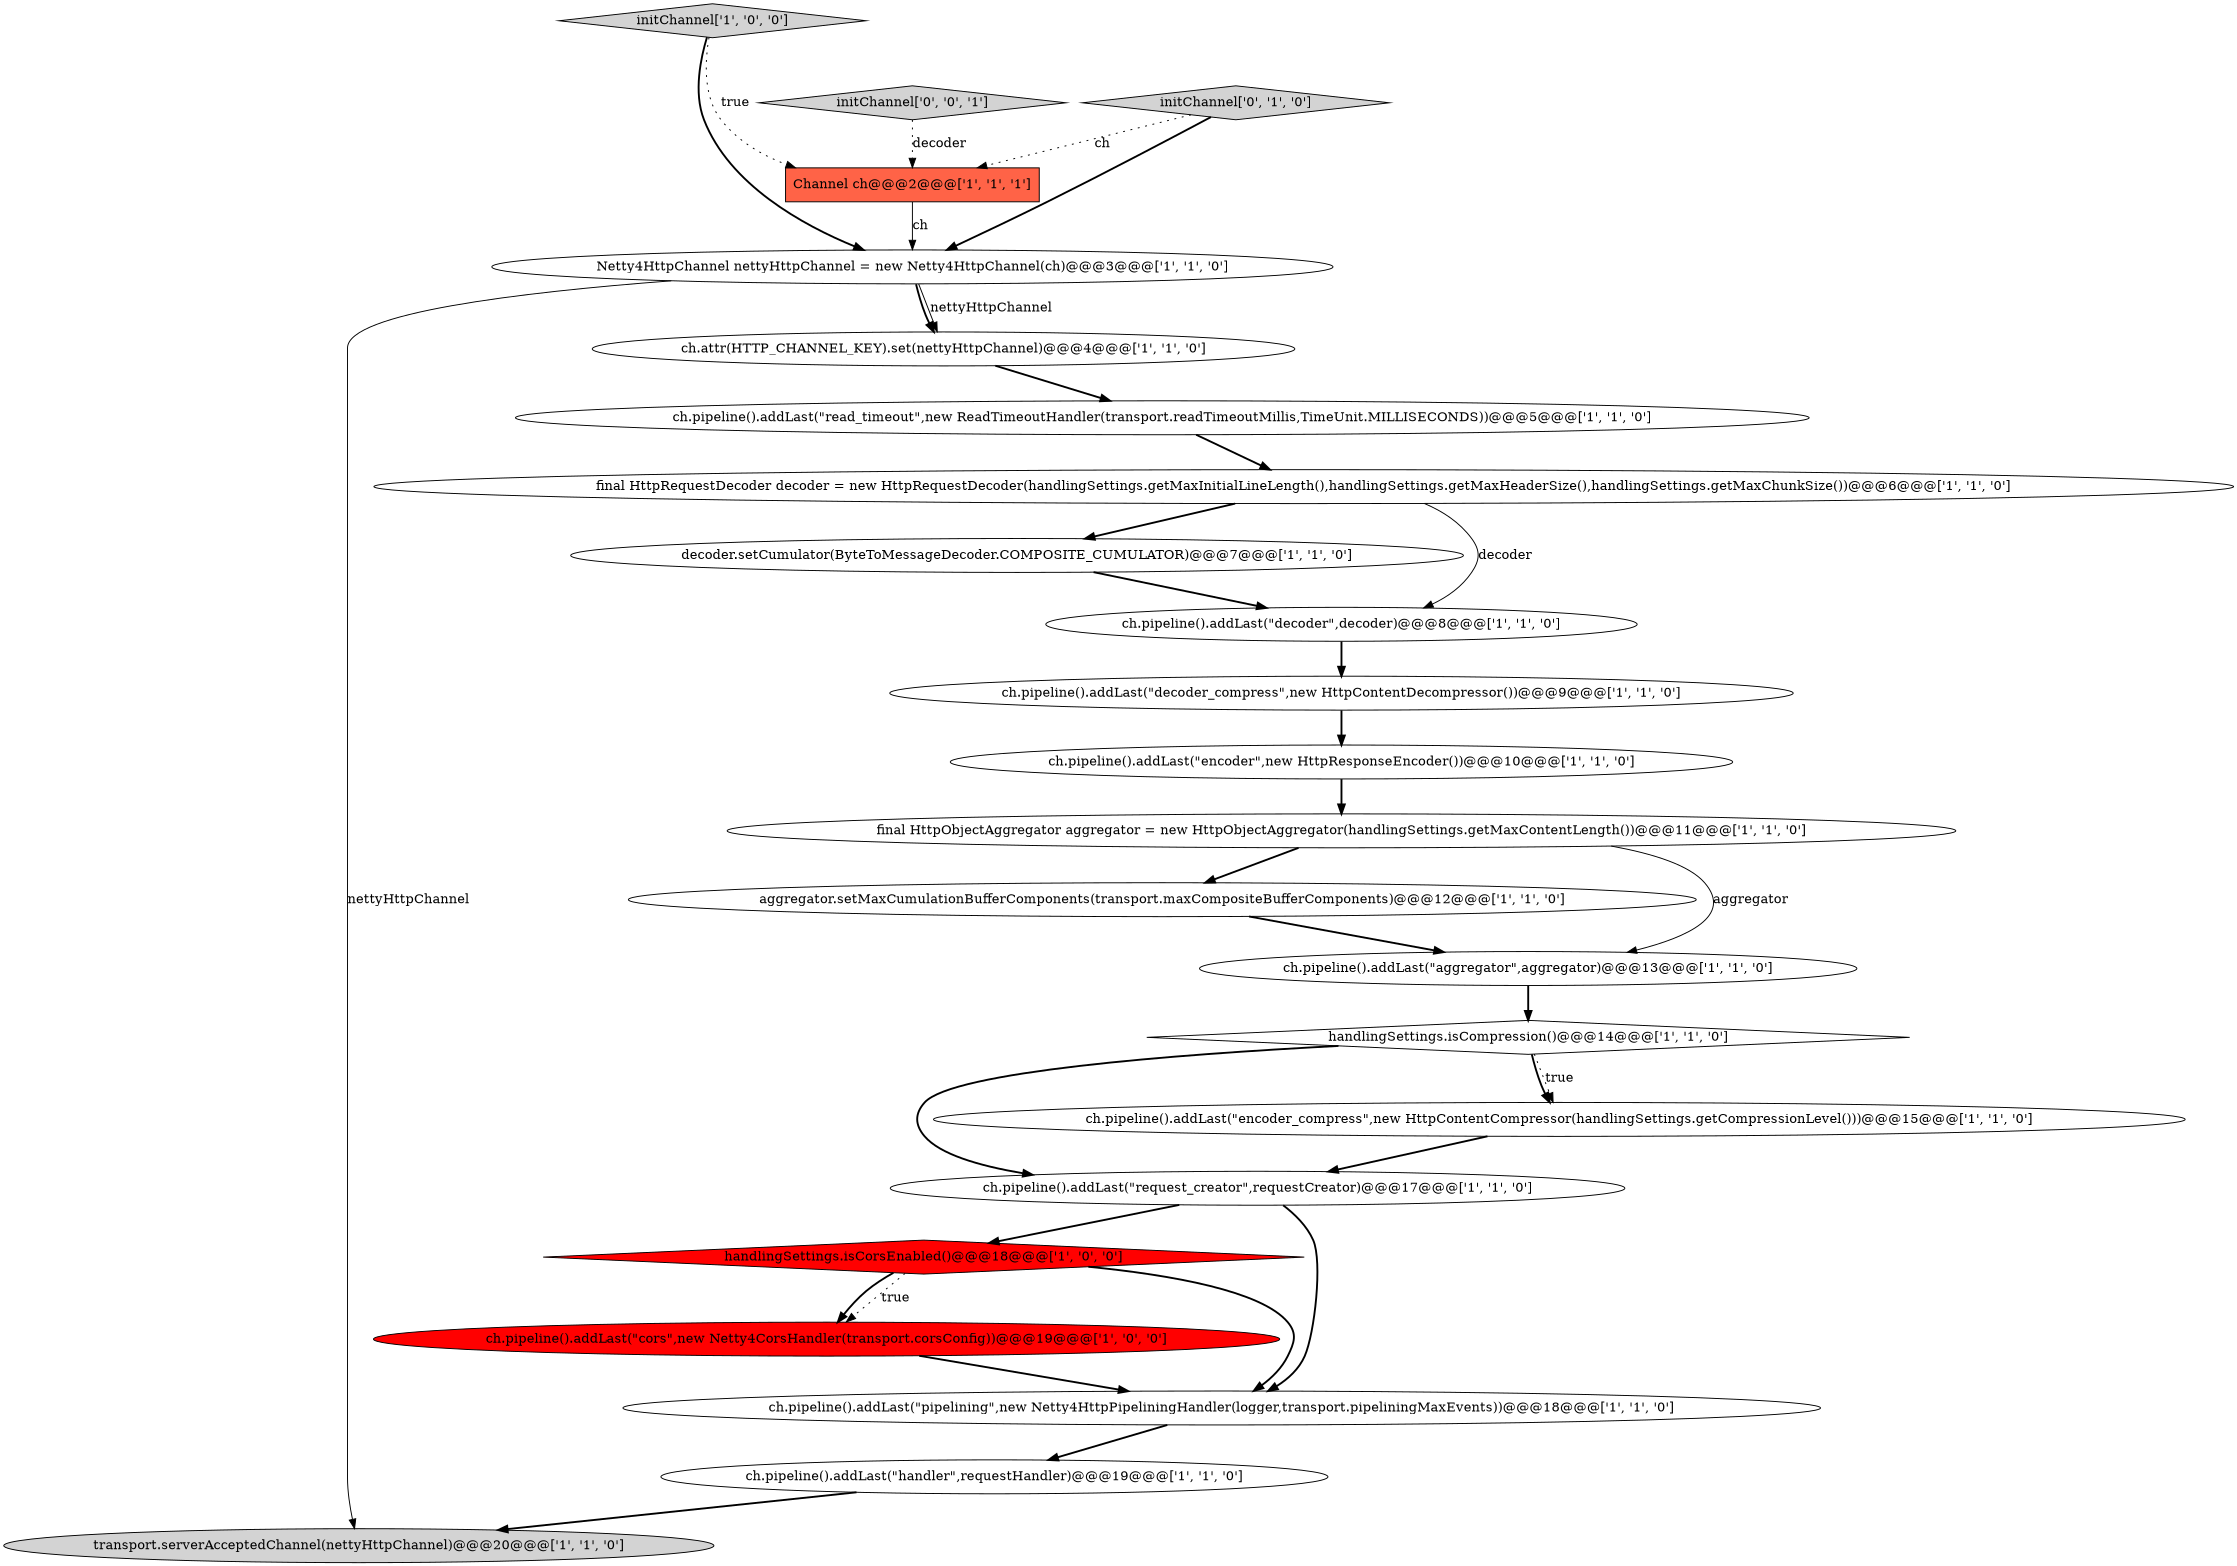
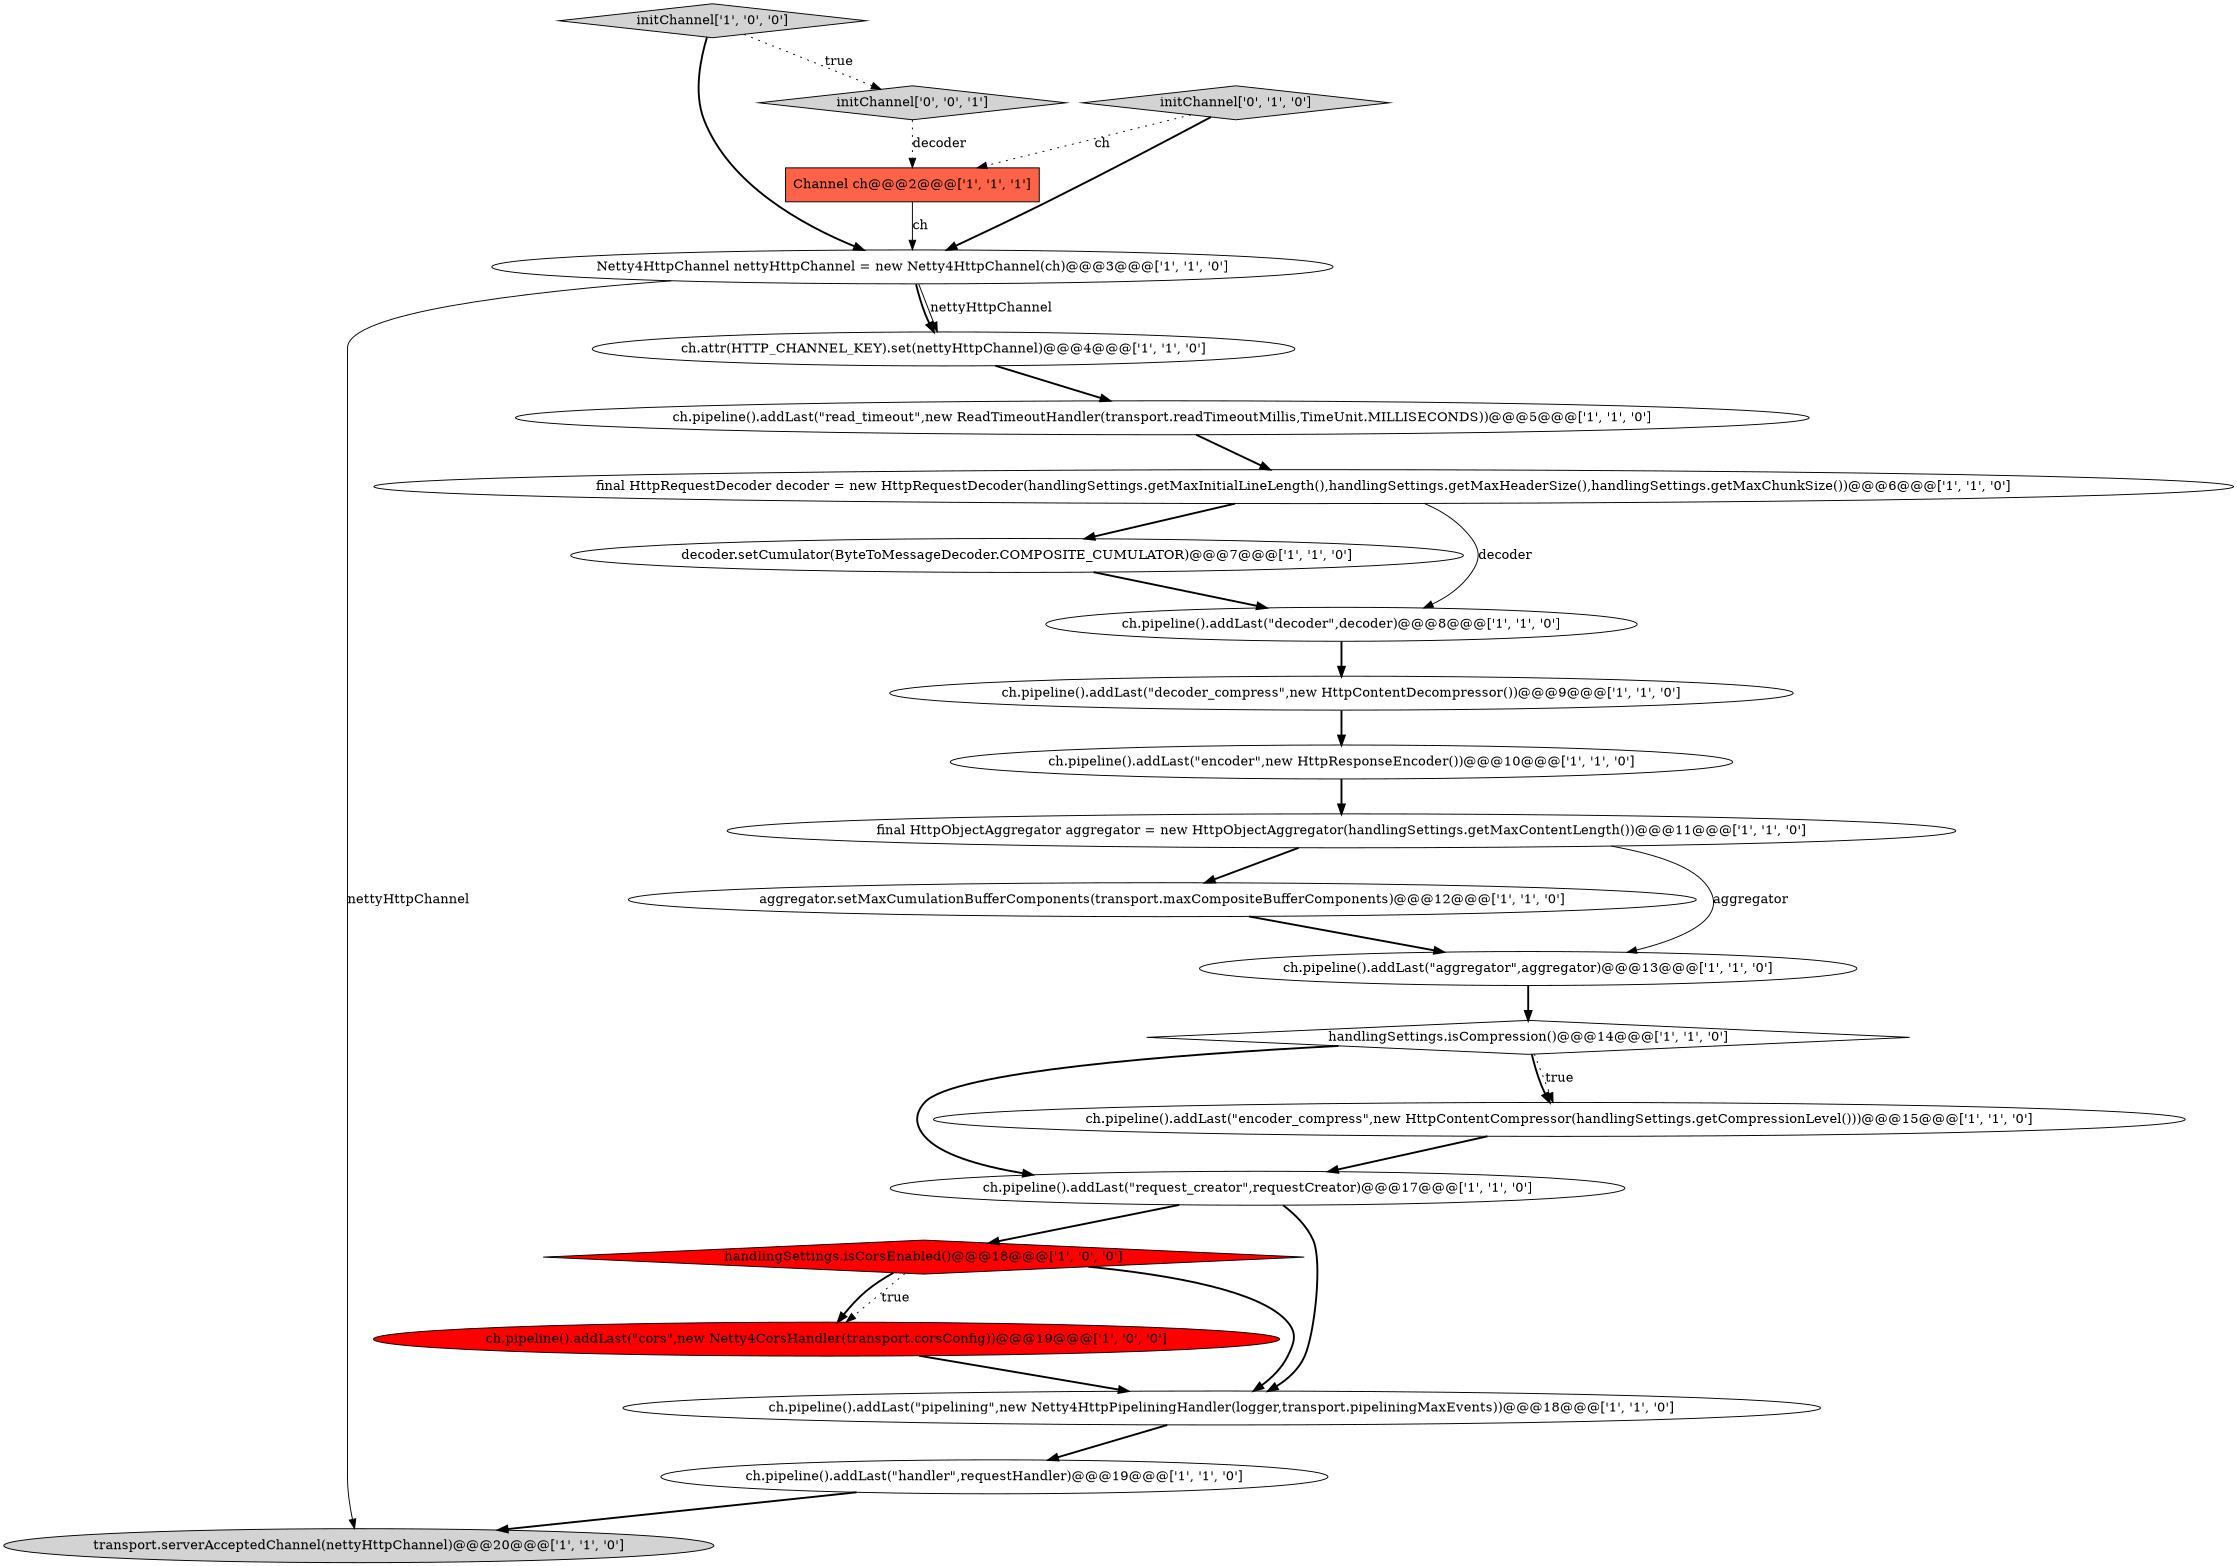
(720, 118) -> (808, 60)
